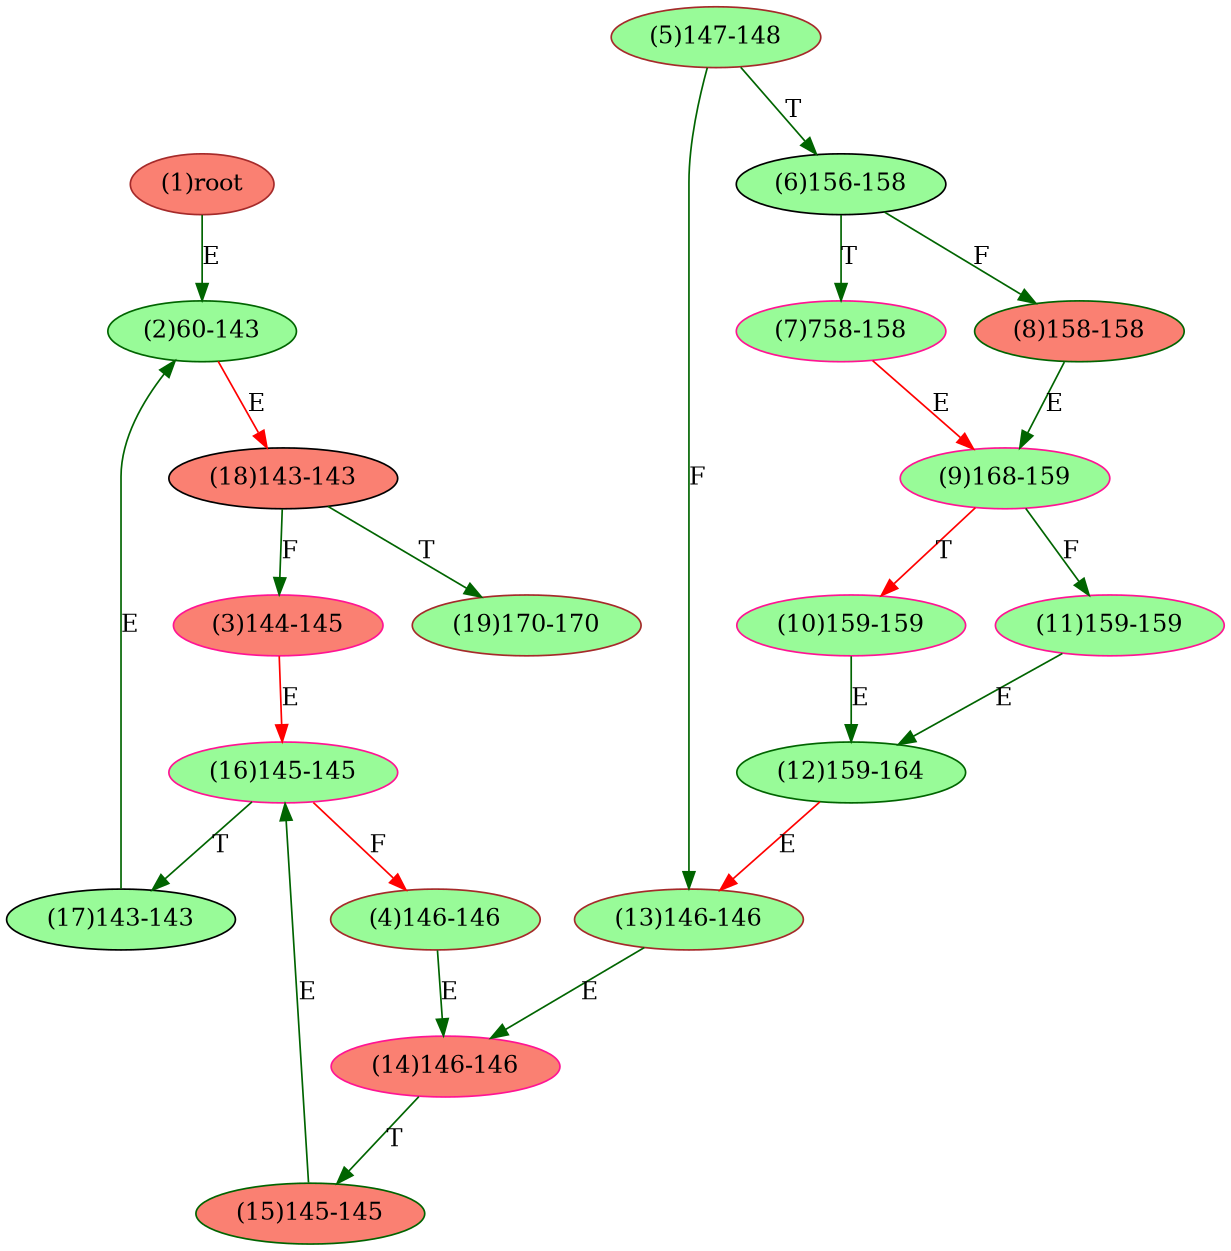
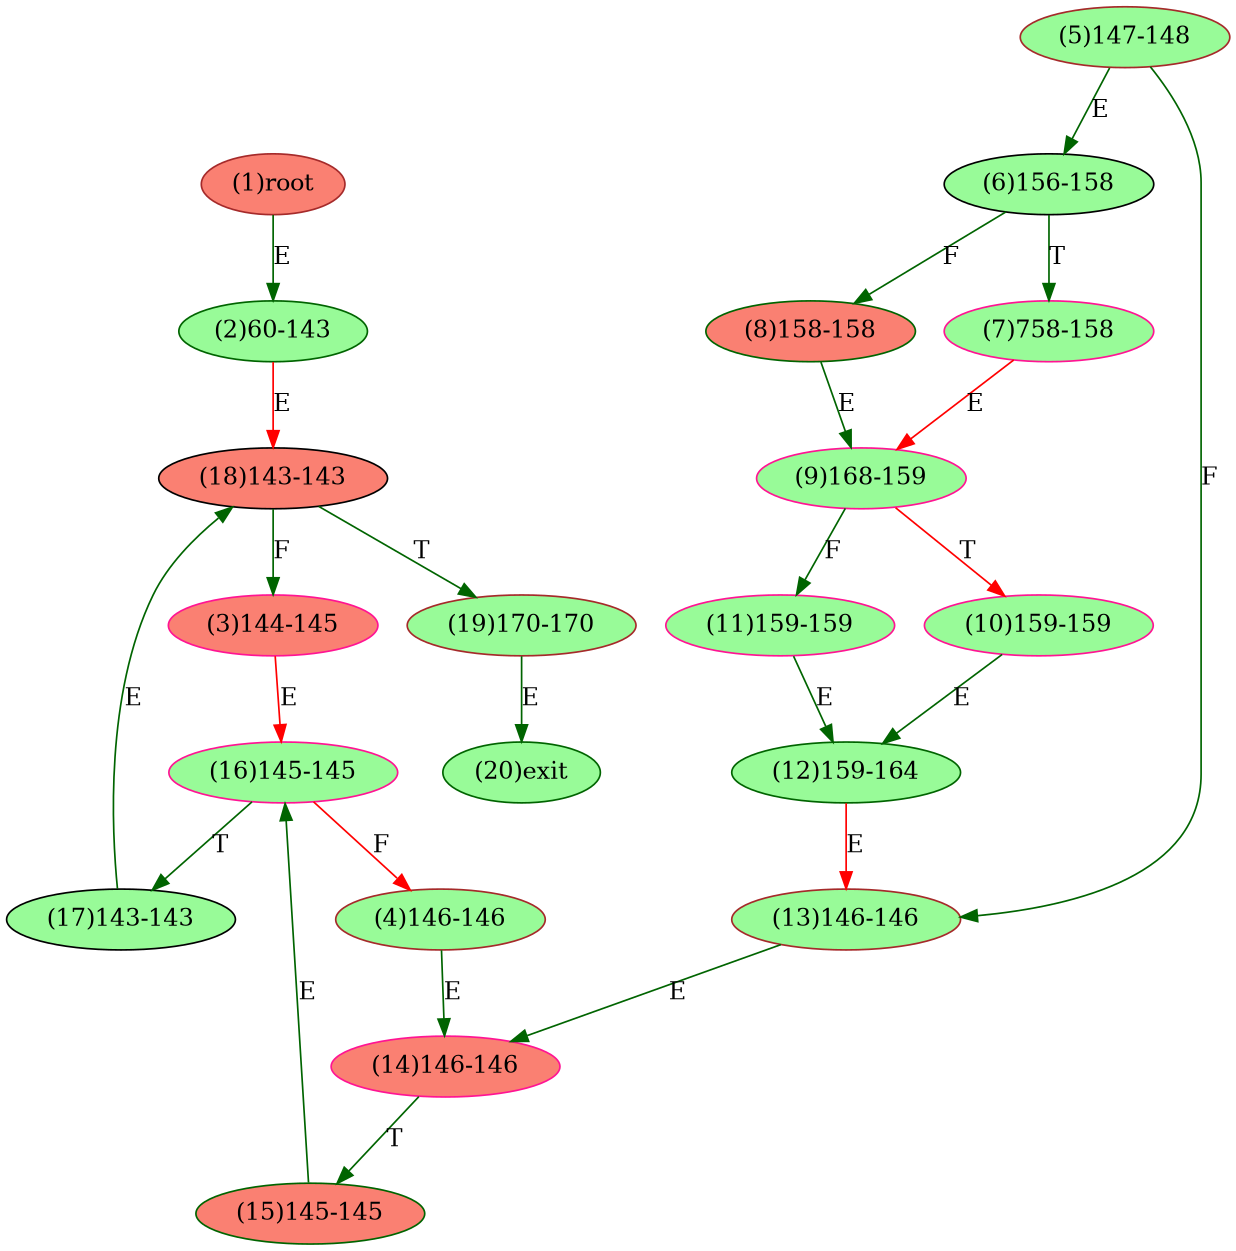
(794, 111) -> (1101, 111)
(121, 626) -> (124, 689)
none -> (522, 772)
